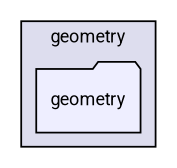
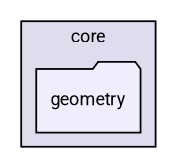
(88, 38) -> (88, 38)
